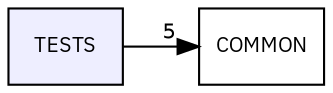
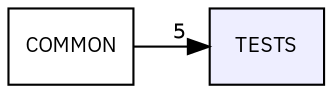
(150, 47) -> (161, 47)
